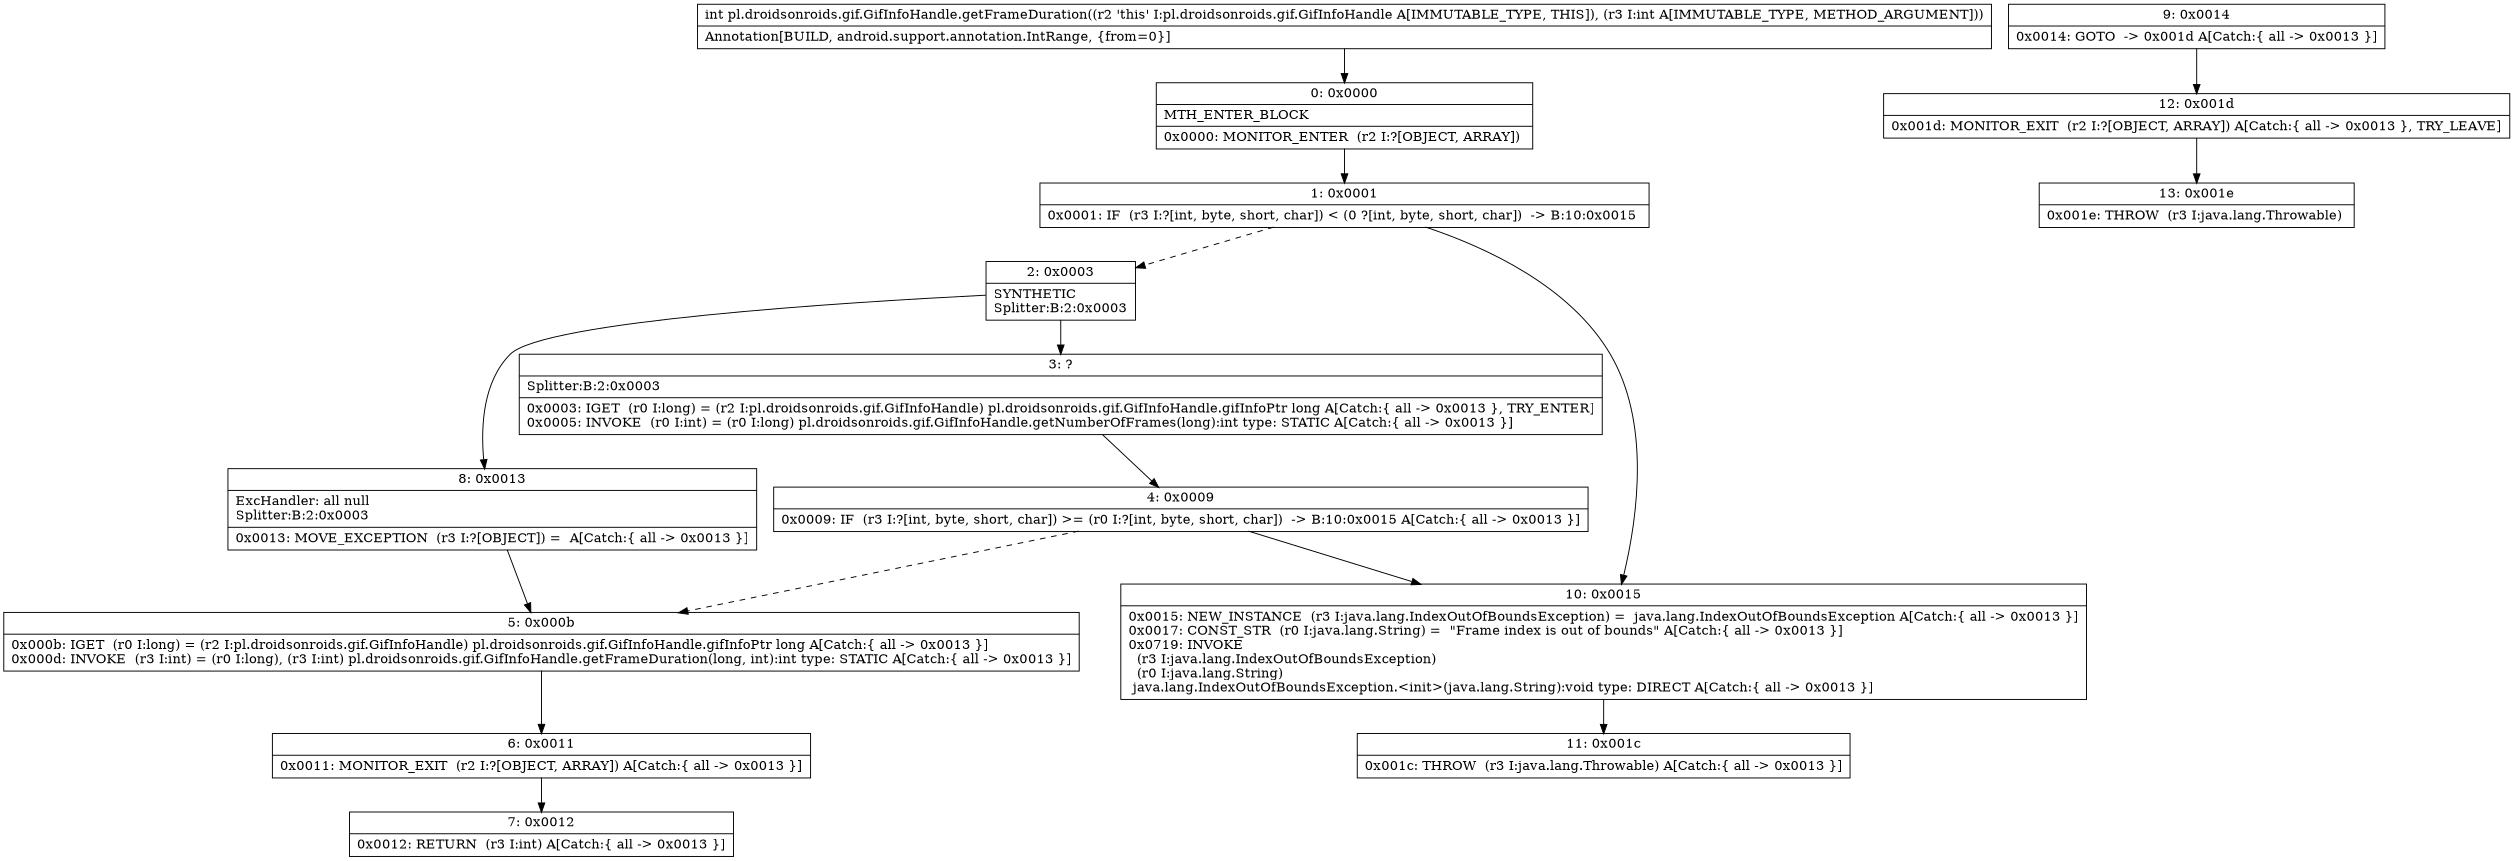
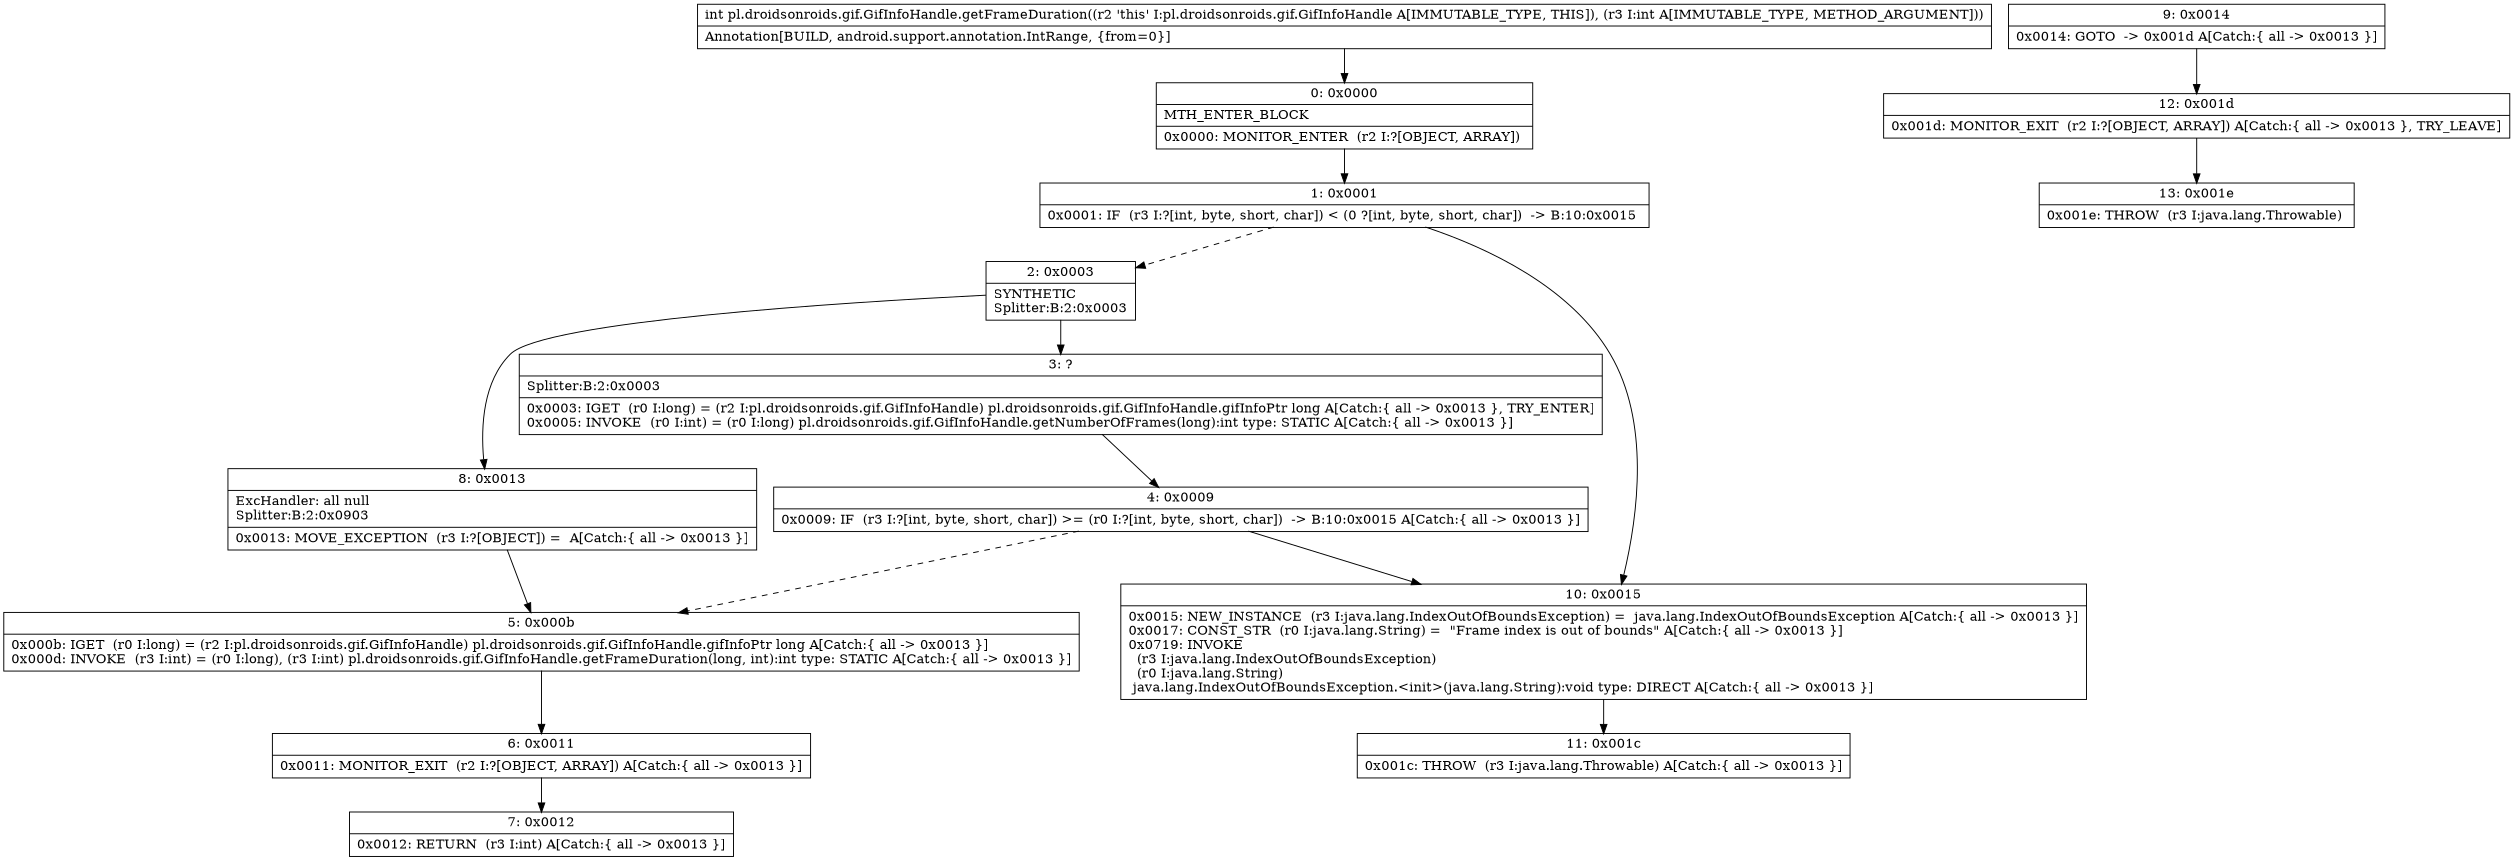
(303, 515) -> (303, 515)
